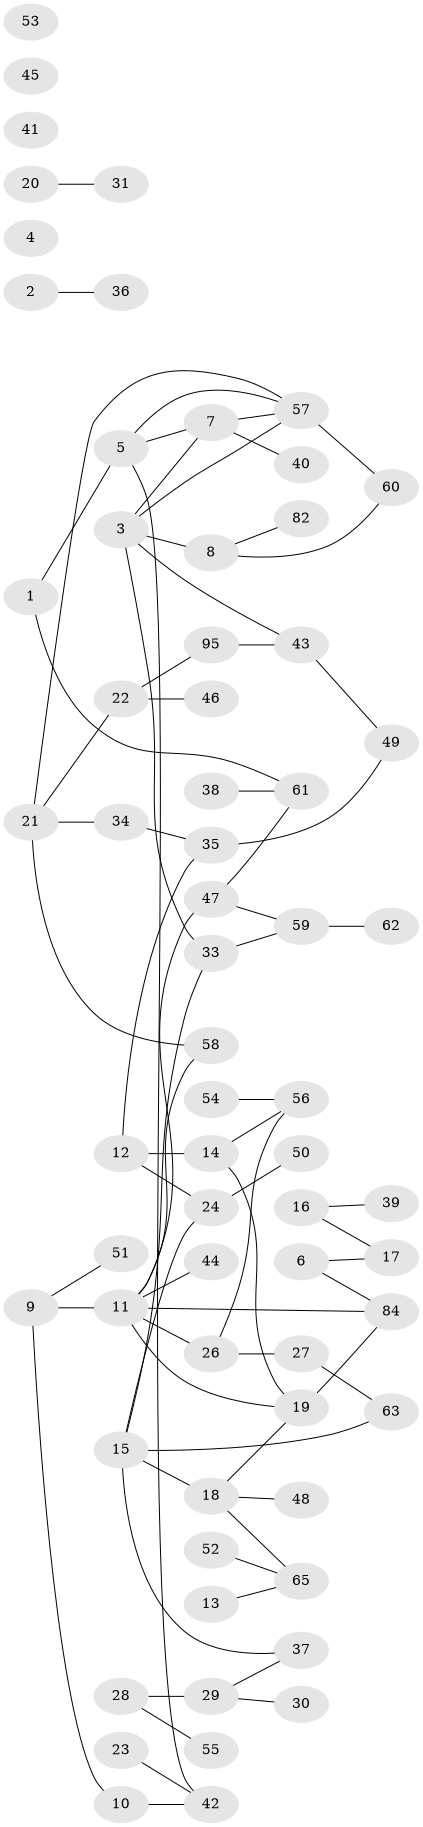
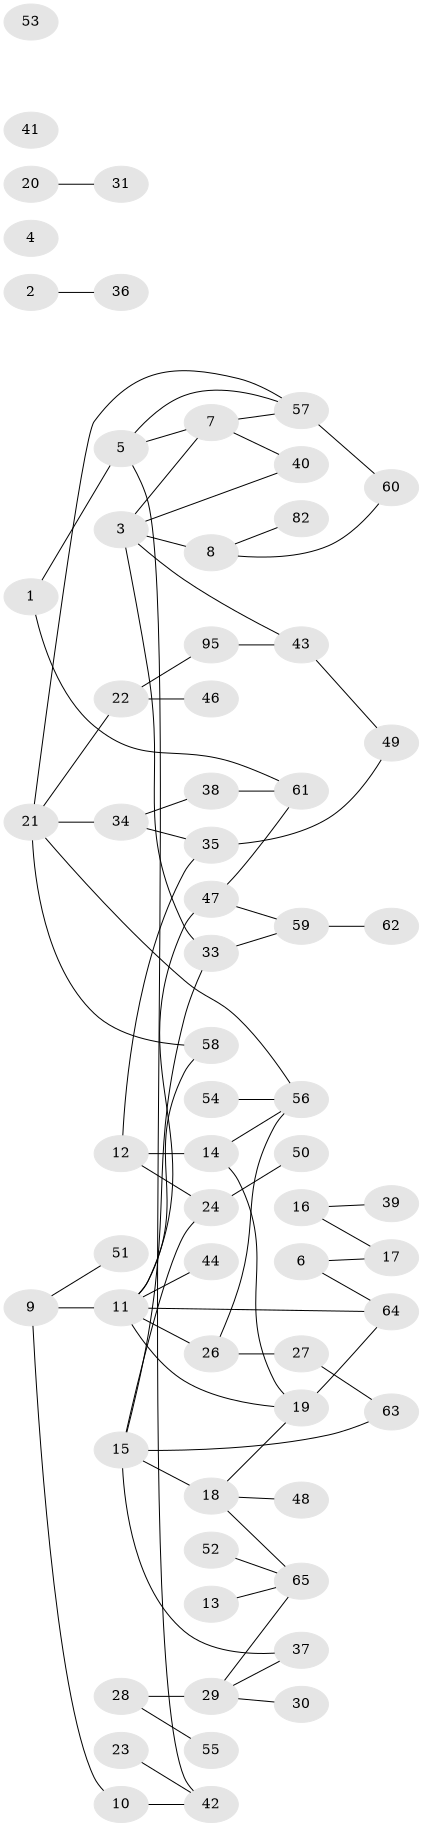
(31, 76) -> none
(209, 467) -> (211, 497)
none -> (166, 807)
none -> (179, 975)
(392, 1312) -> (392, 1312)
none -> (256, 1639)
